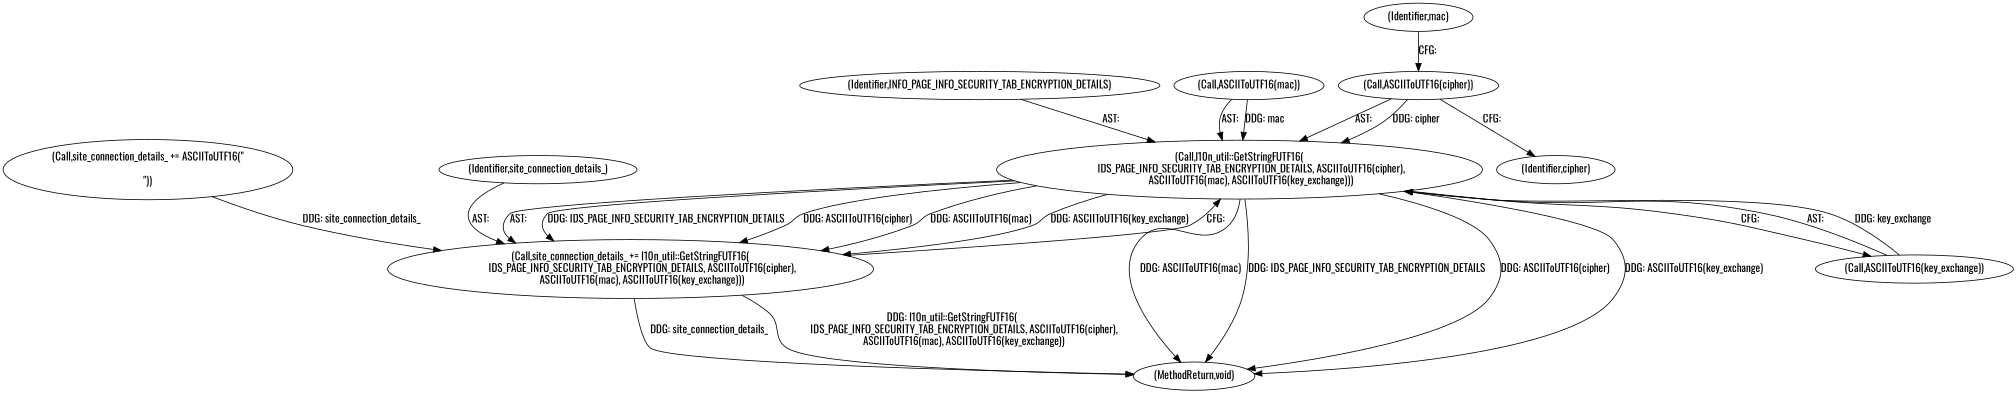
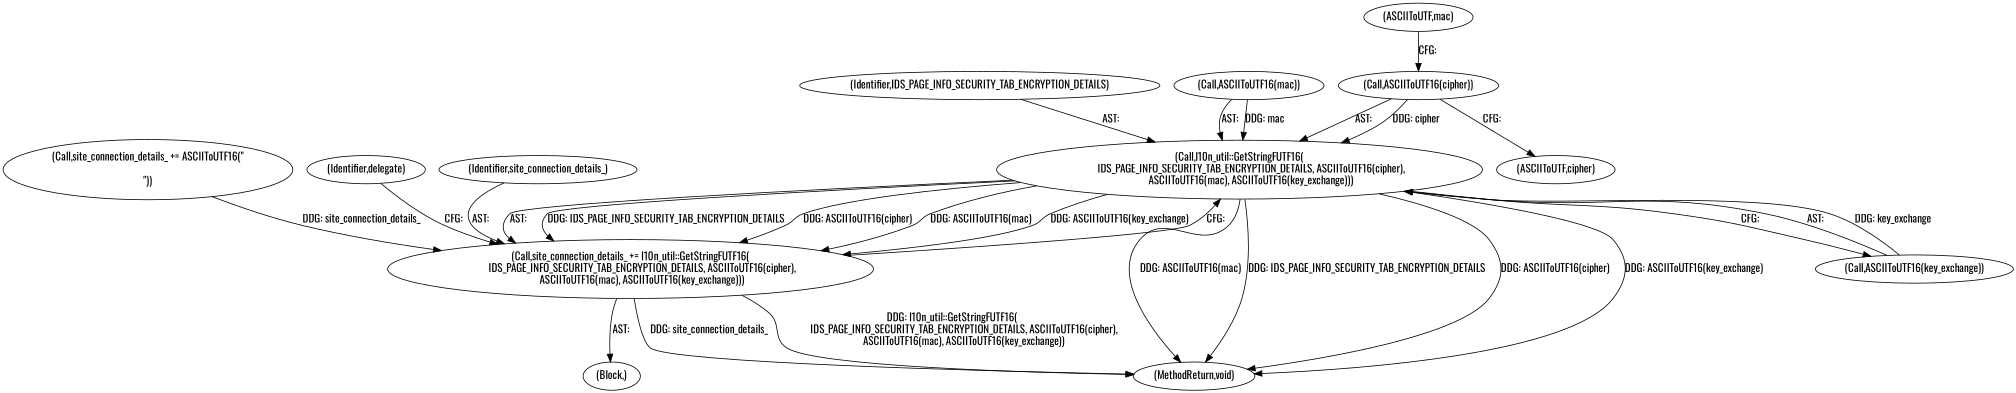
(1418, 17) -> (1418, 17)
(980, 86) -> (980, 86)
none -> (366, 170)
(1556, 170) -> (1556, 170)
none -> (612, 376)
